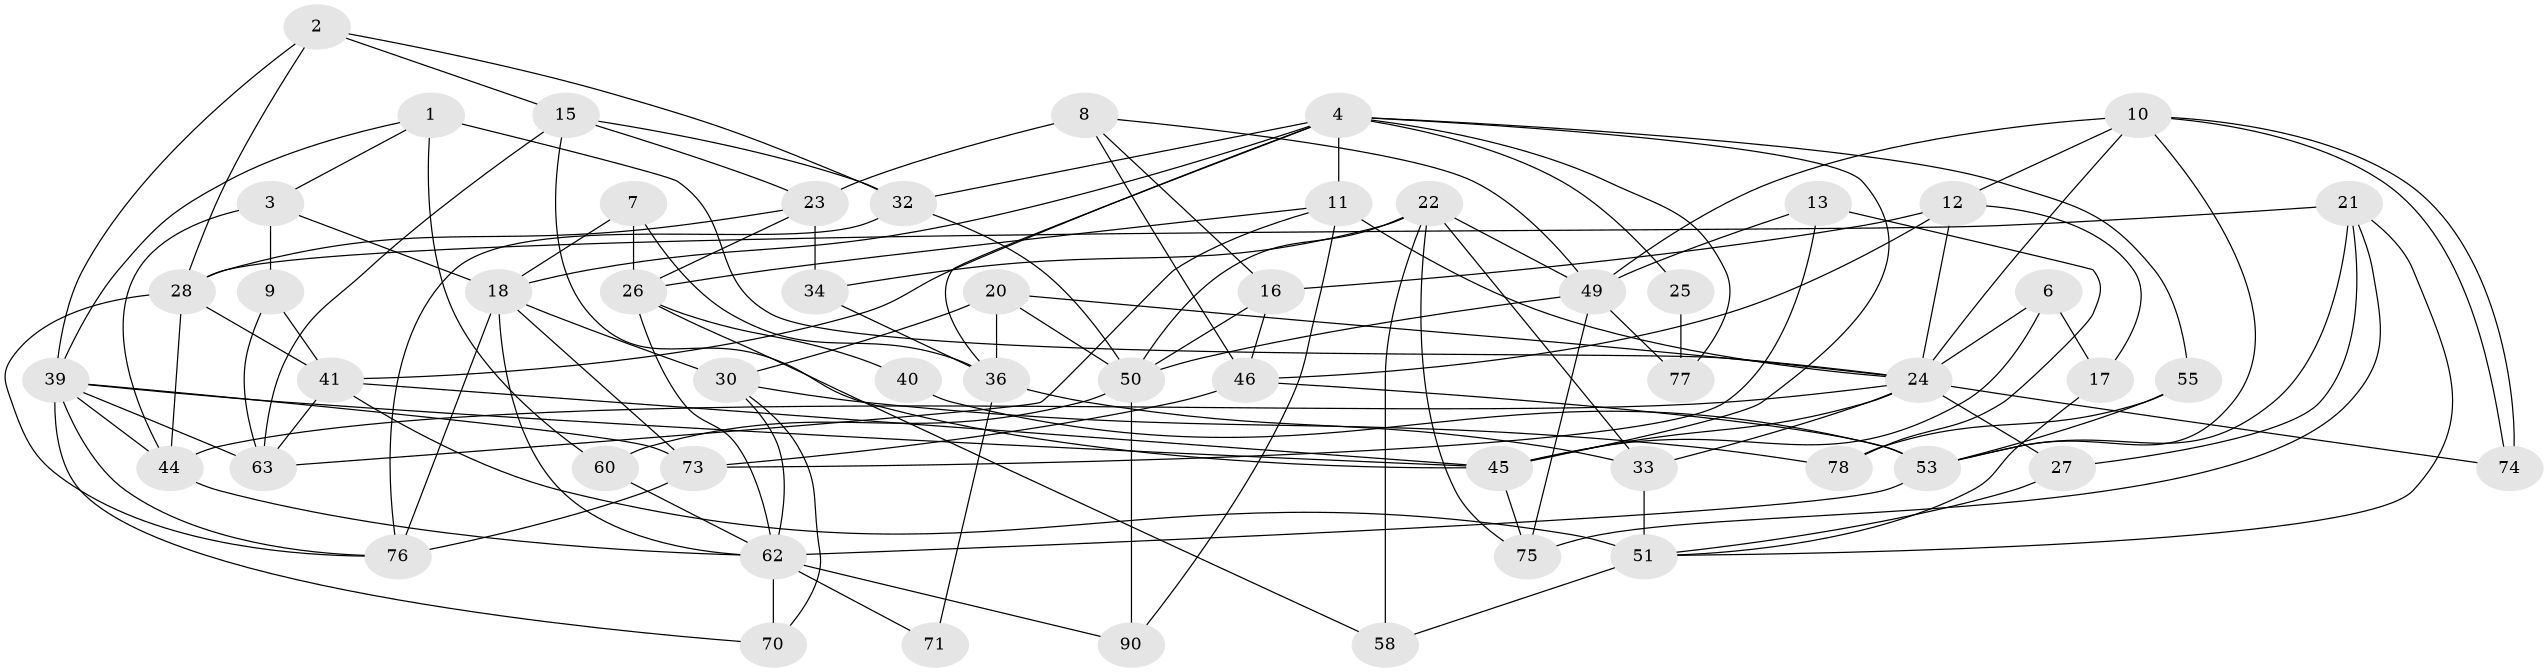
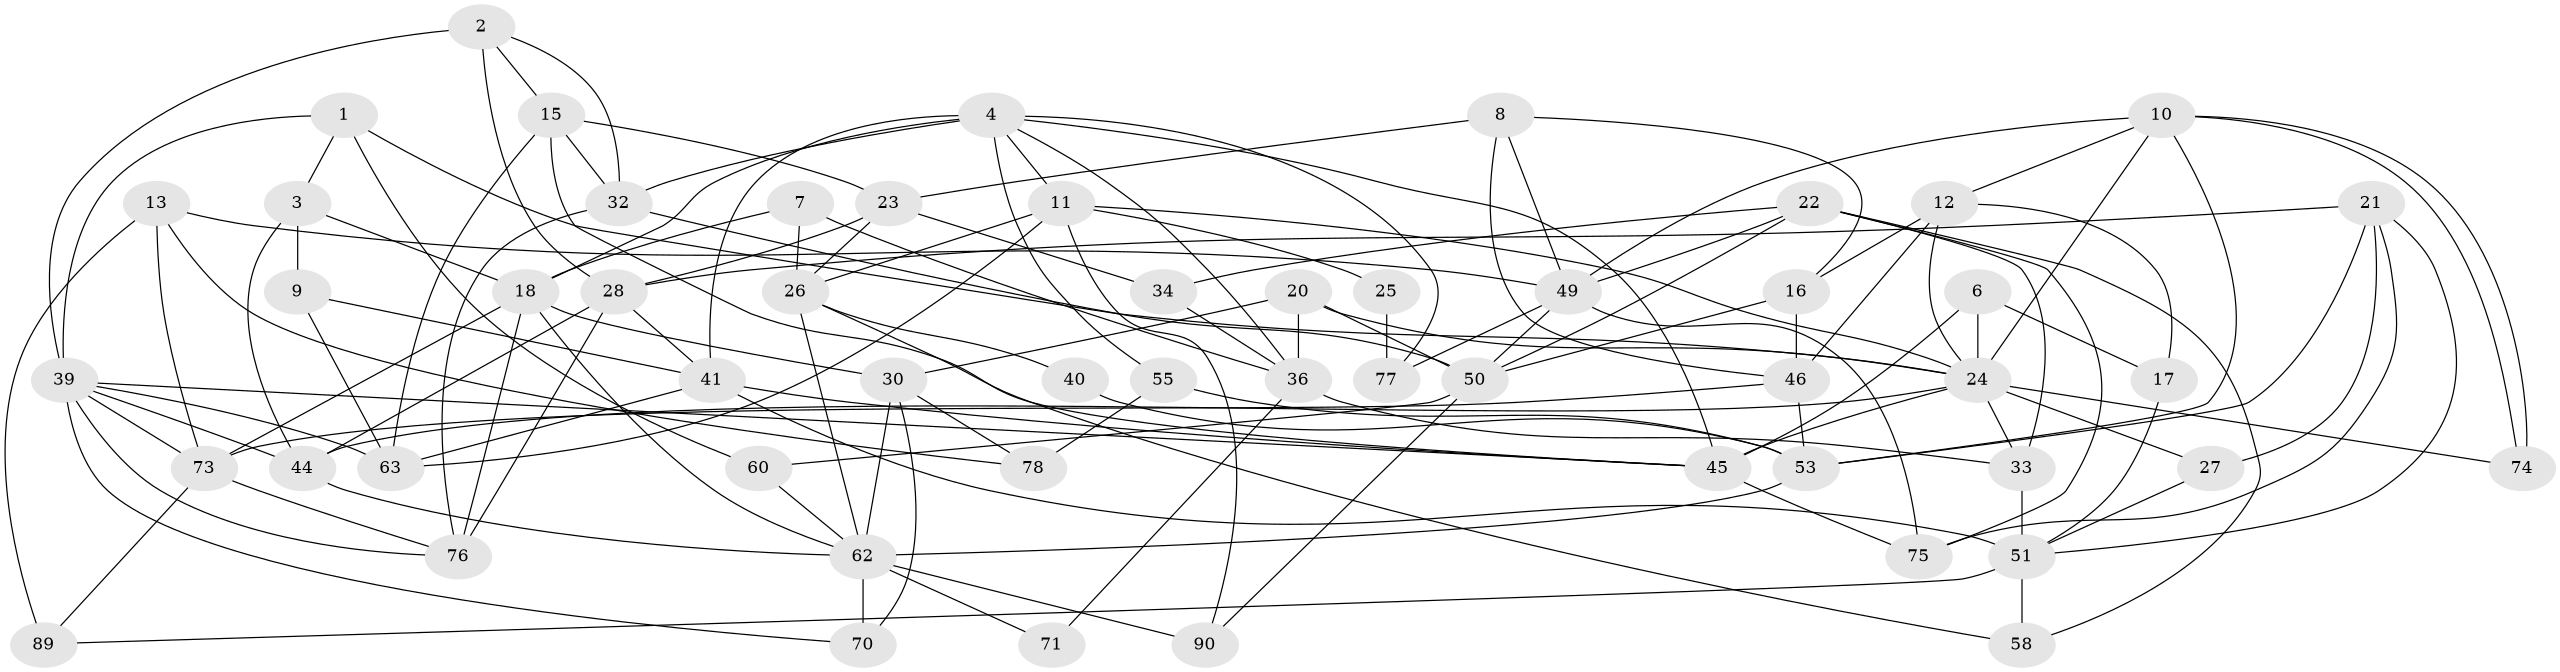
(1534, 167) -> (1209, 233)
none -> (44, 645)
